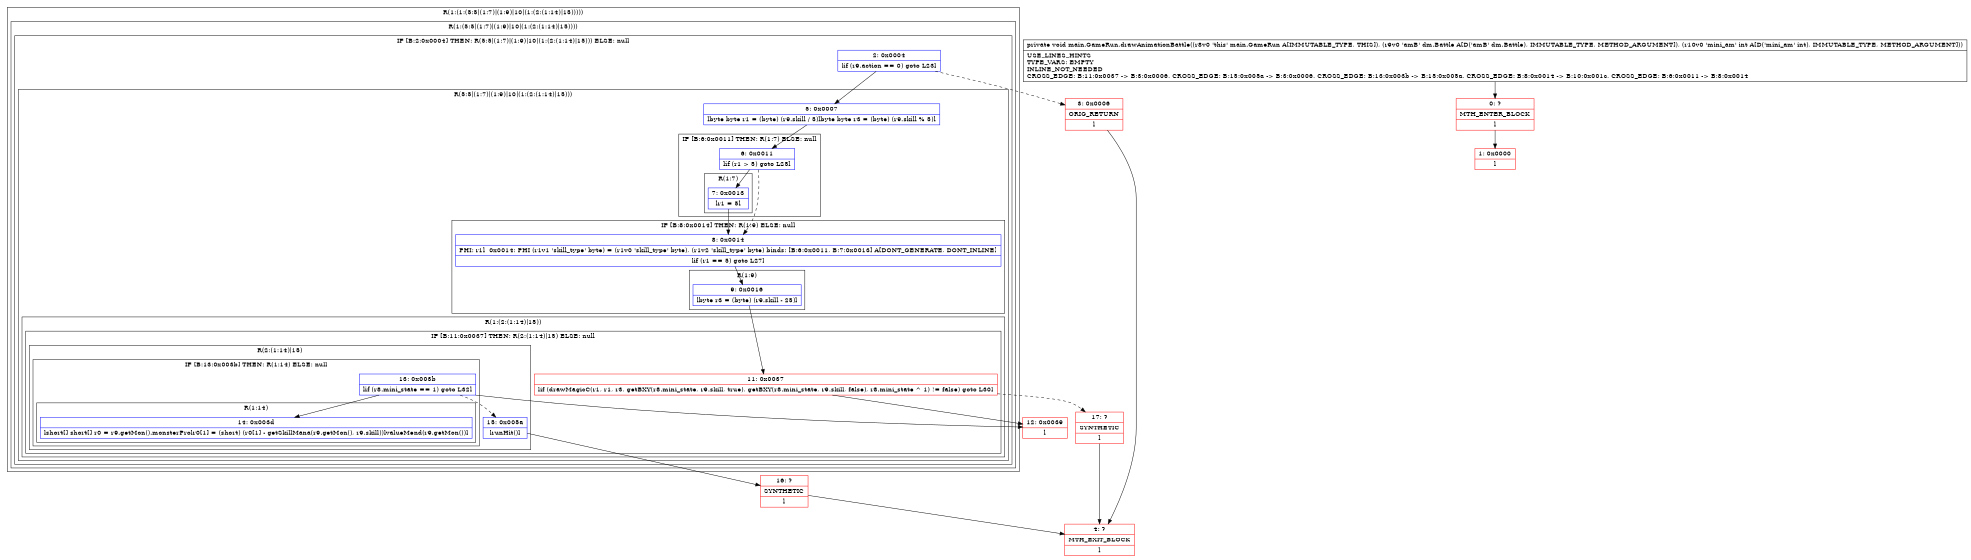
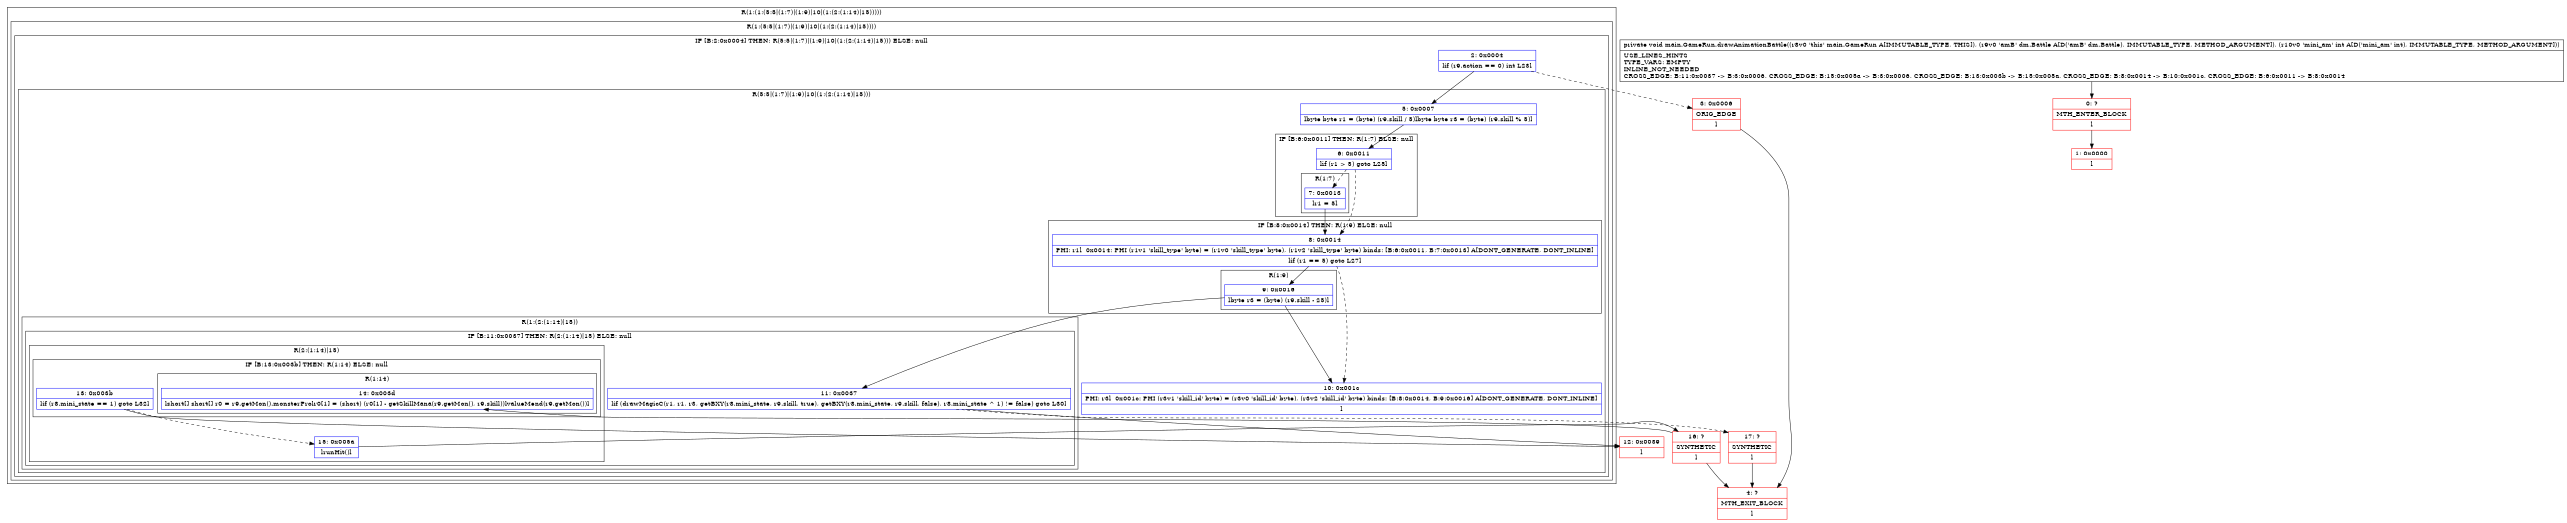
(889, 66) -> (1487, 66)
(1094, 114) -> (1716, 114)
(744, 177) -> (1341, 177)
(766, 385) -> (839, 399)
none -> (1342, 399)
(337, 406) -> (1051, 419)
